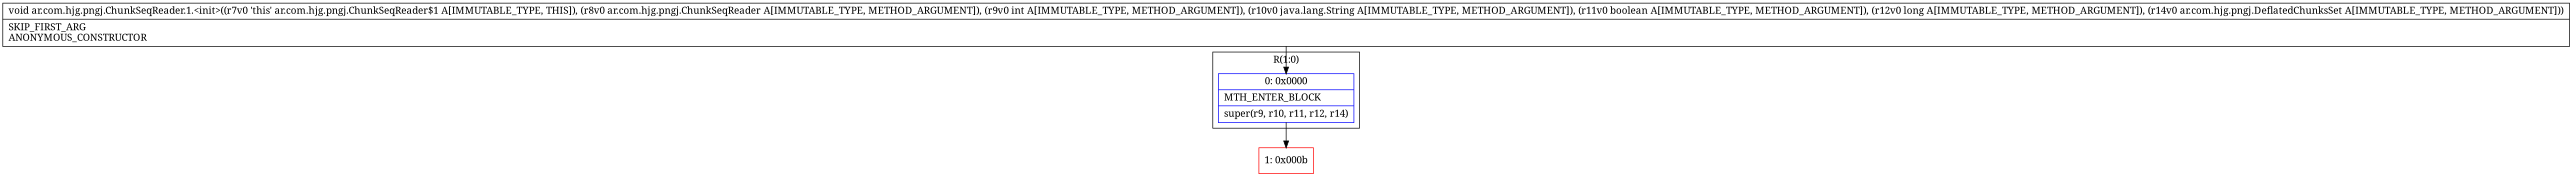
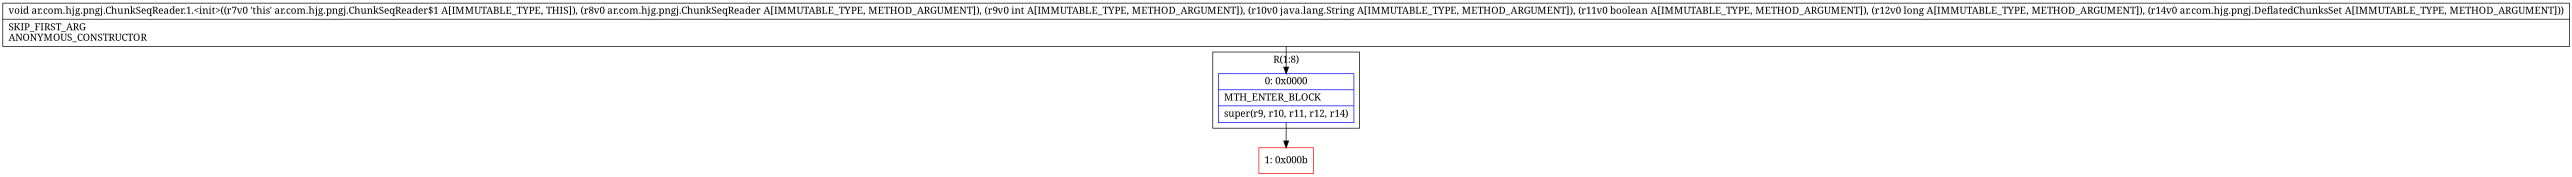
(1286, 60) -> (1286, 60)
